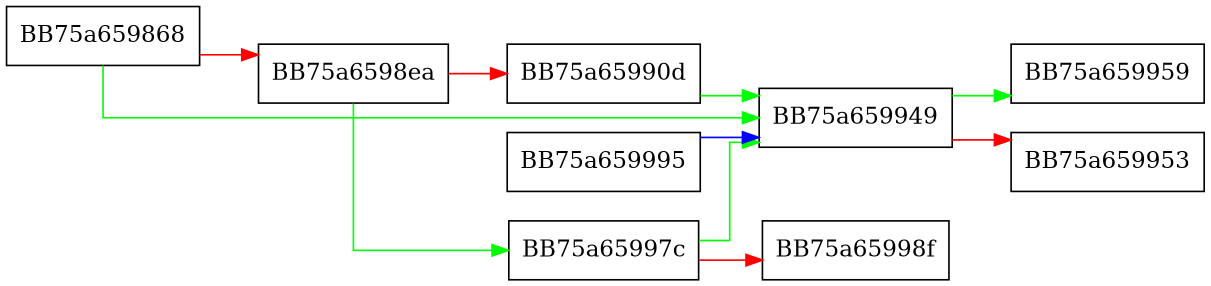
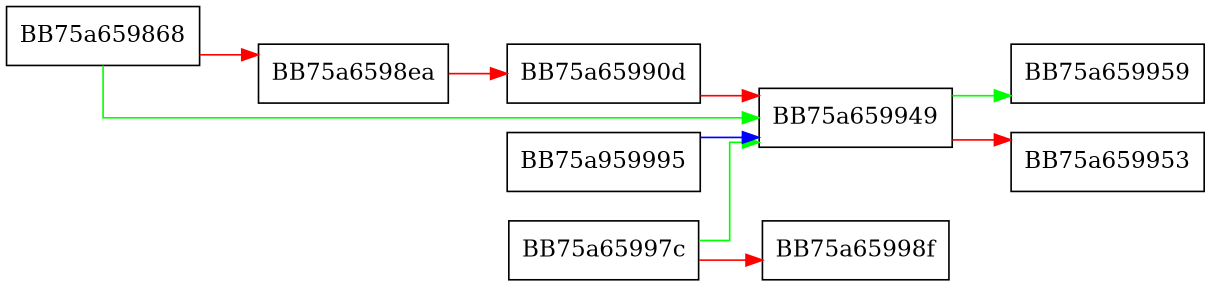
(721, 96) -> (721, 96)
(604, 162) -> (604, 162)
(353, 246) -> none
